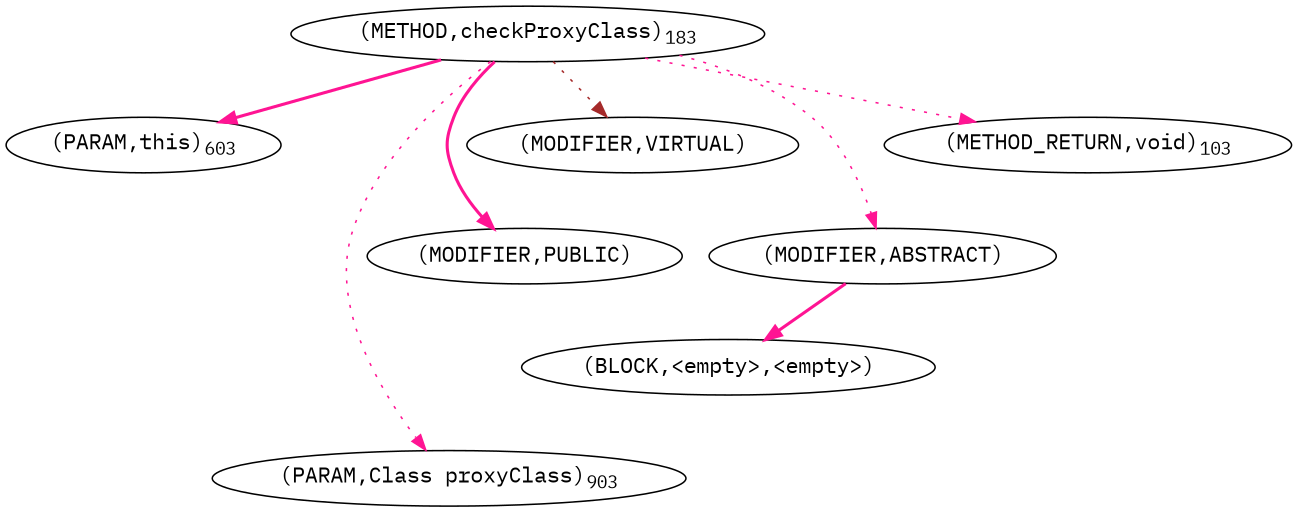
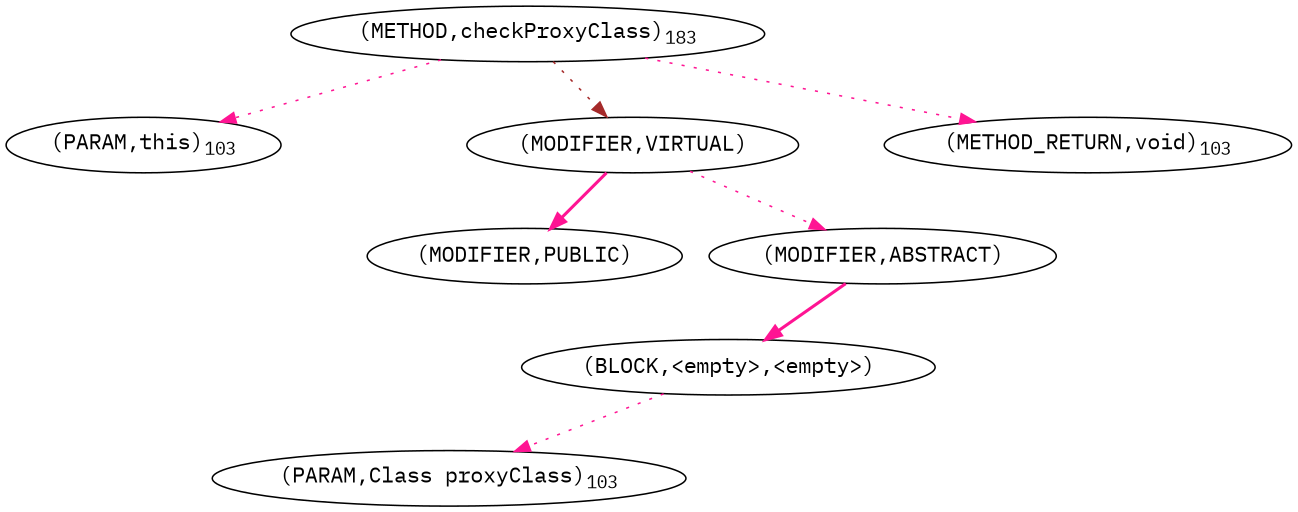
(338, 89) -> (338, 89)
(799, 107) -> (750, 197)
(448, 137) -> (584, 195)
(221, 143) -> (221, 143)
(353, 232) -> (596, 420)
(603, 476) -> (603, 476)
